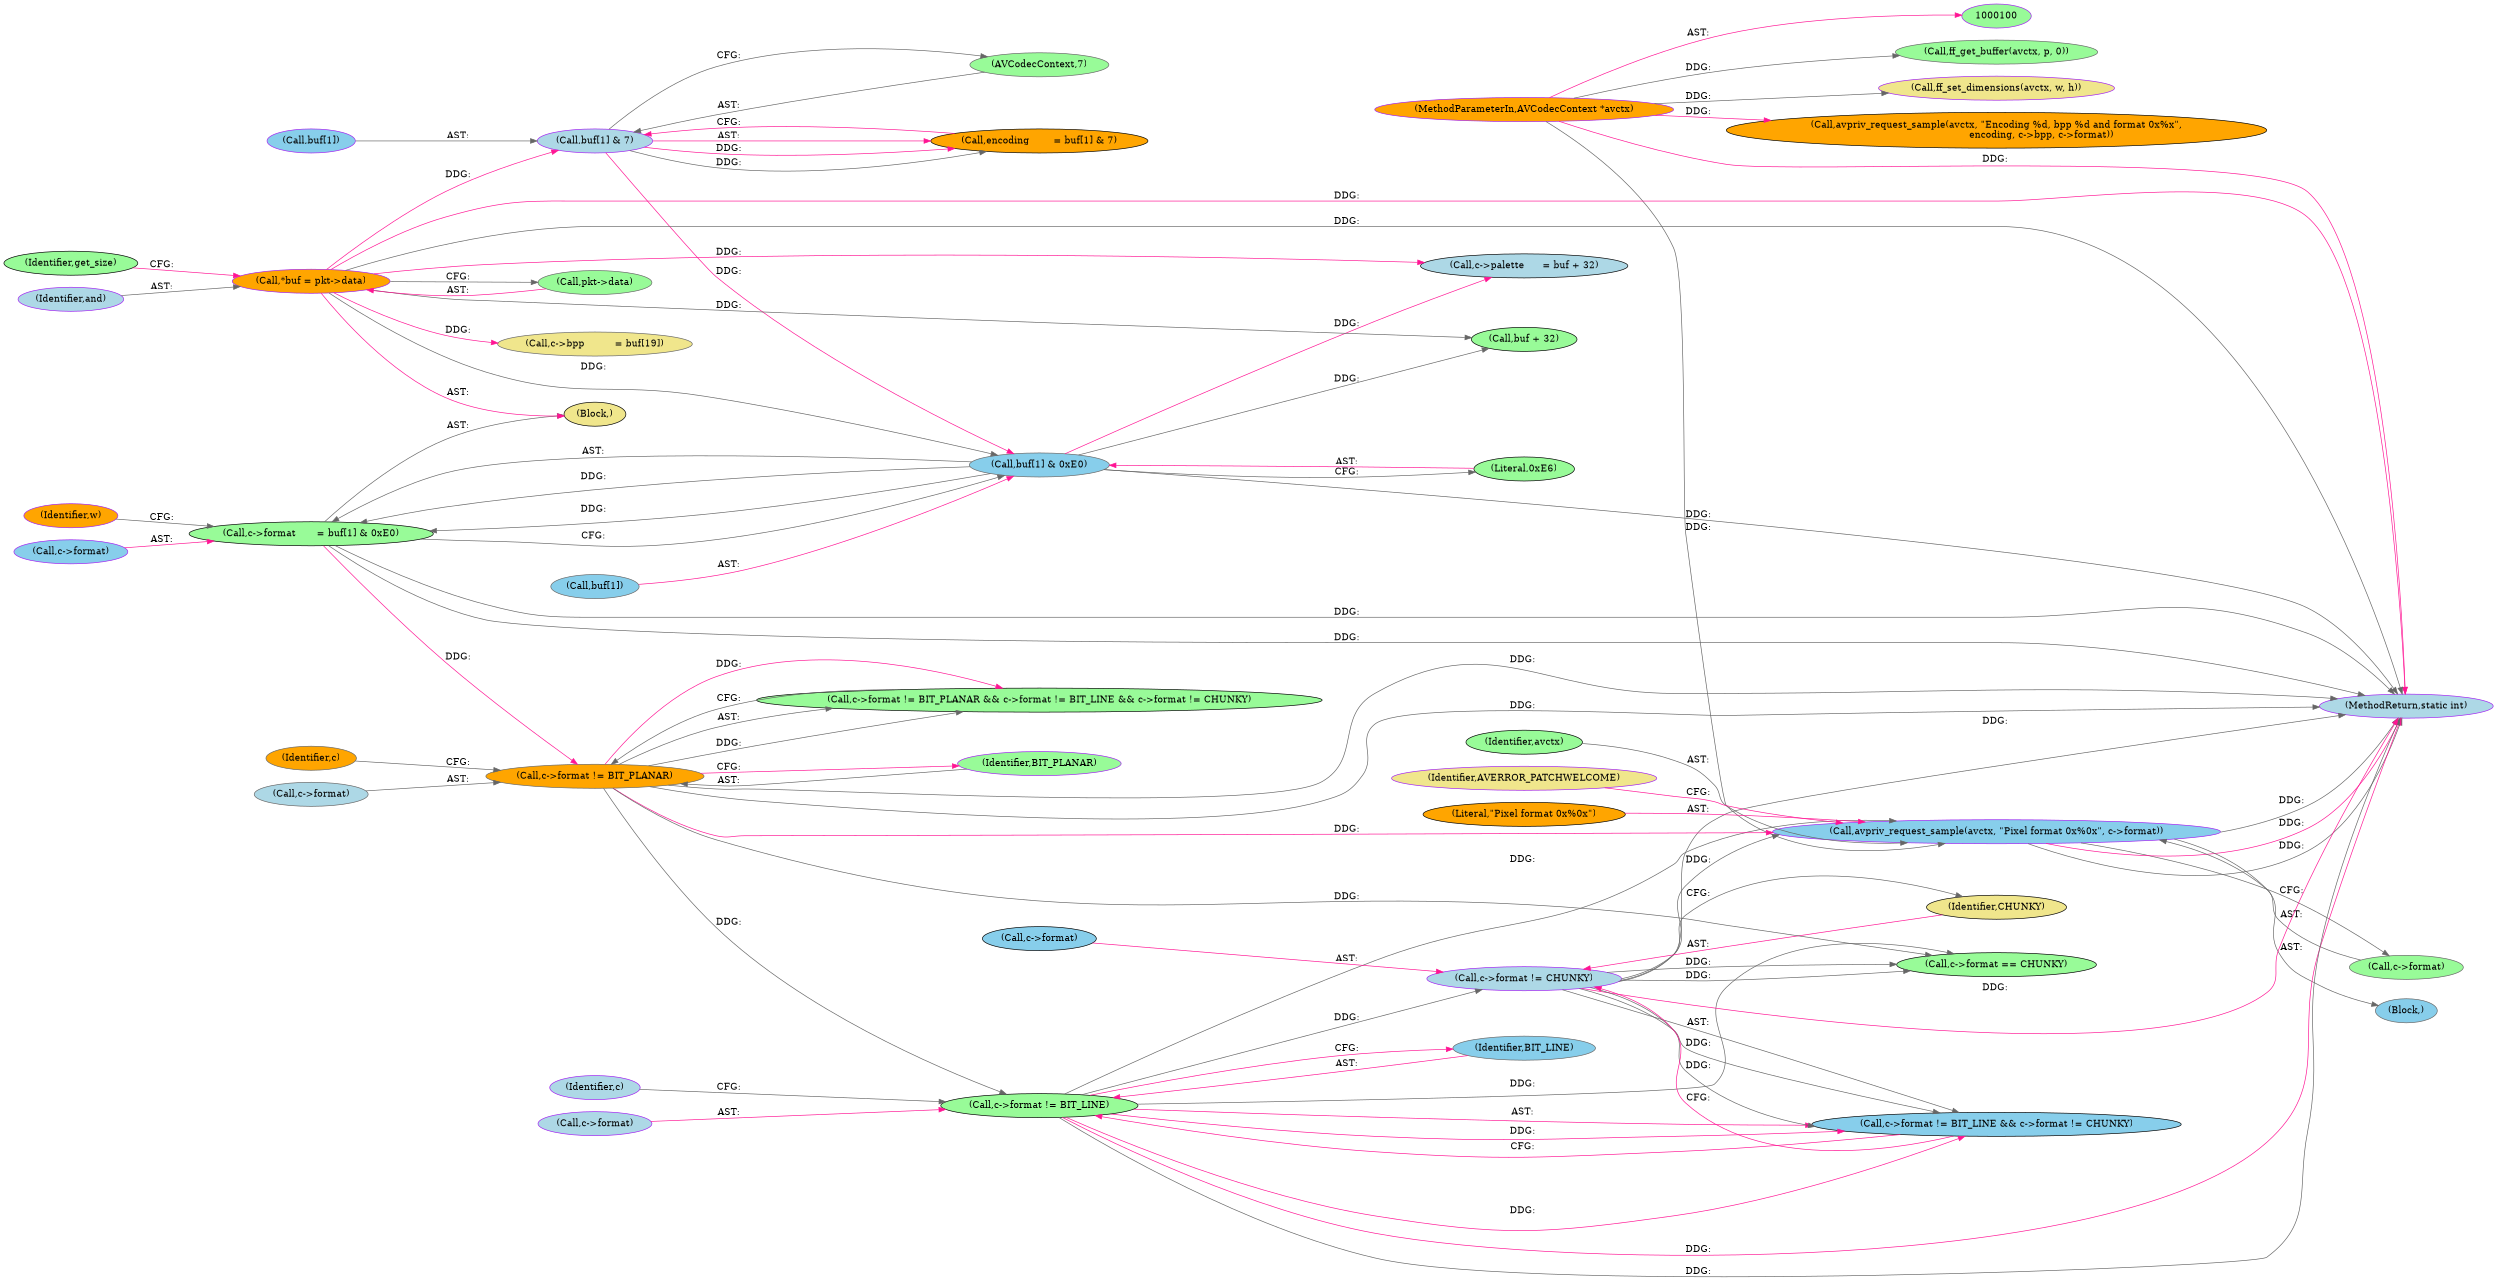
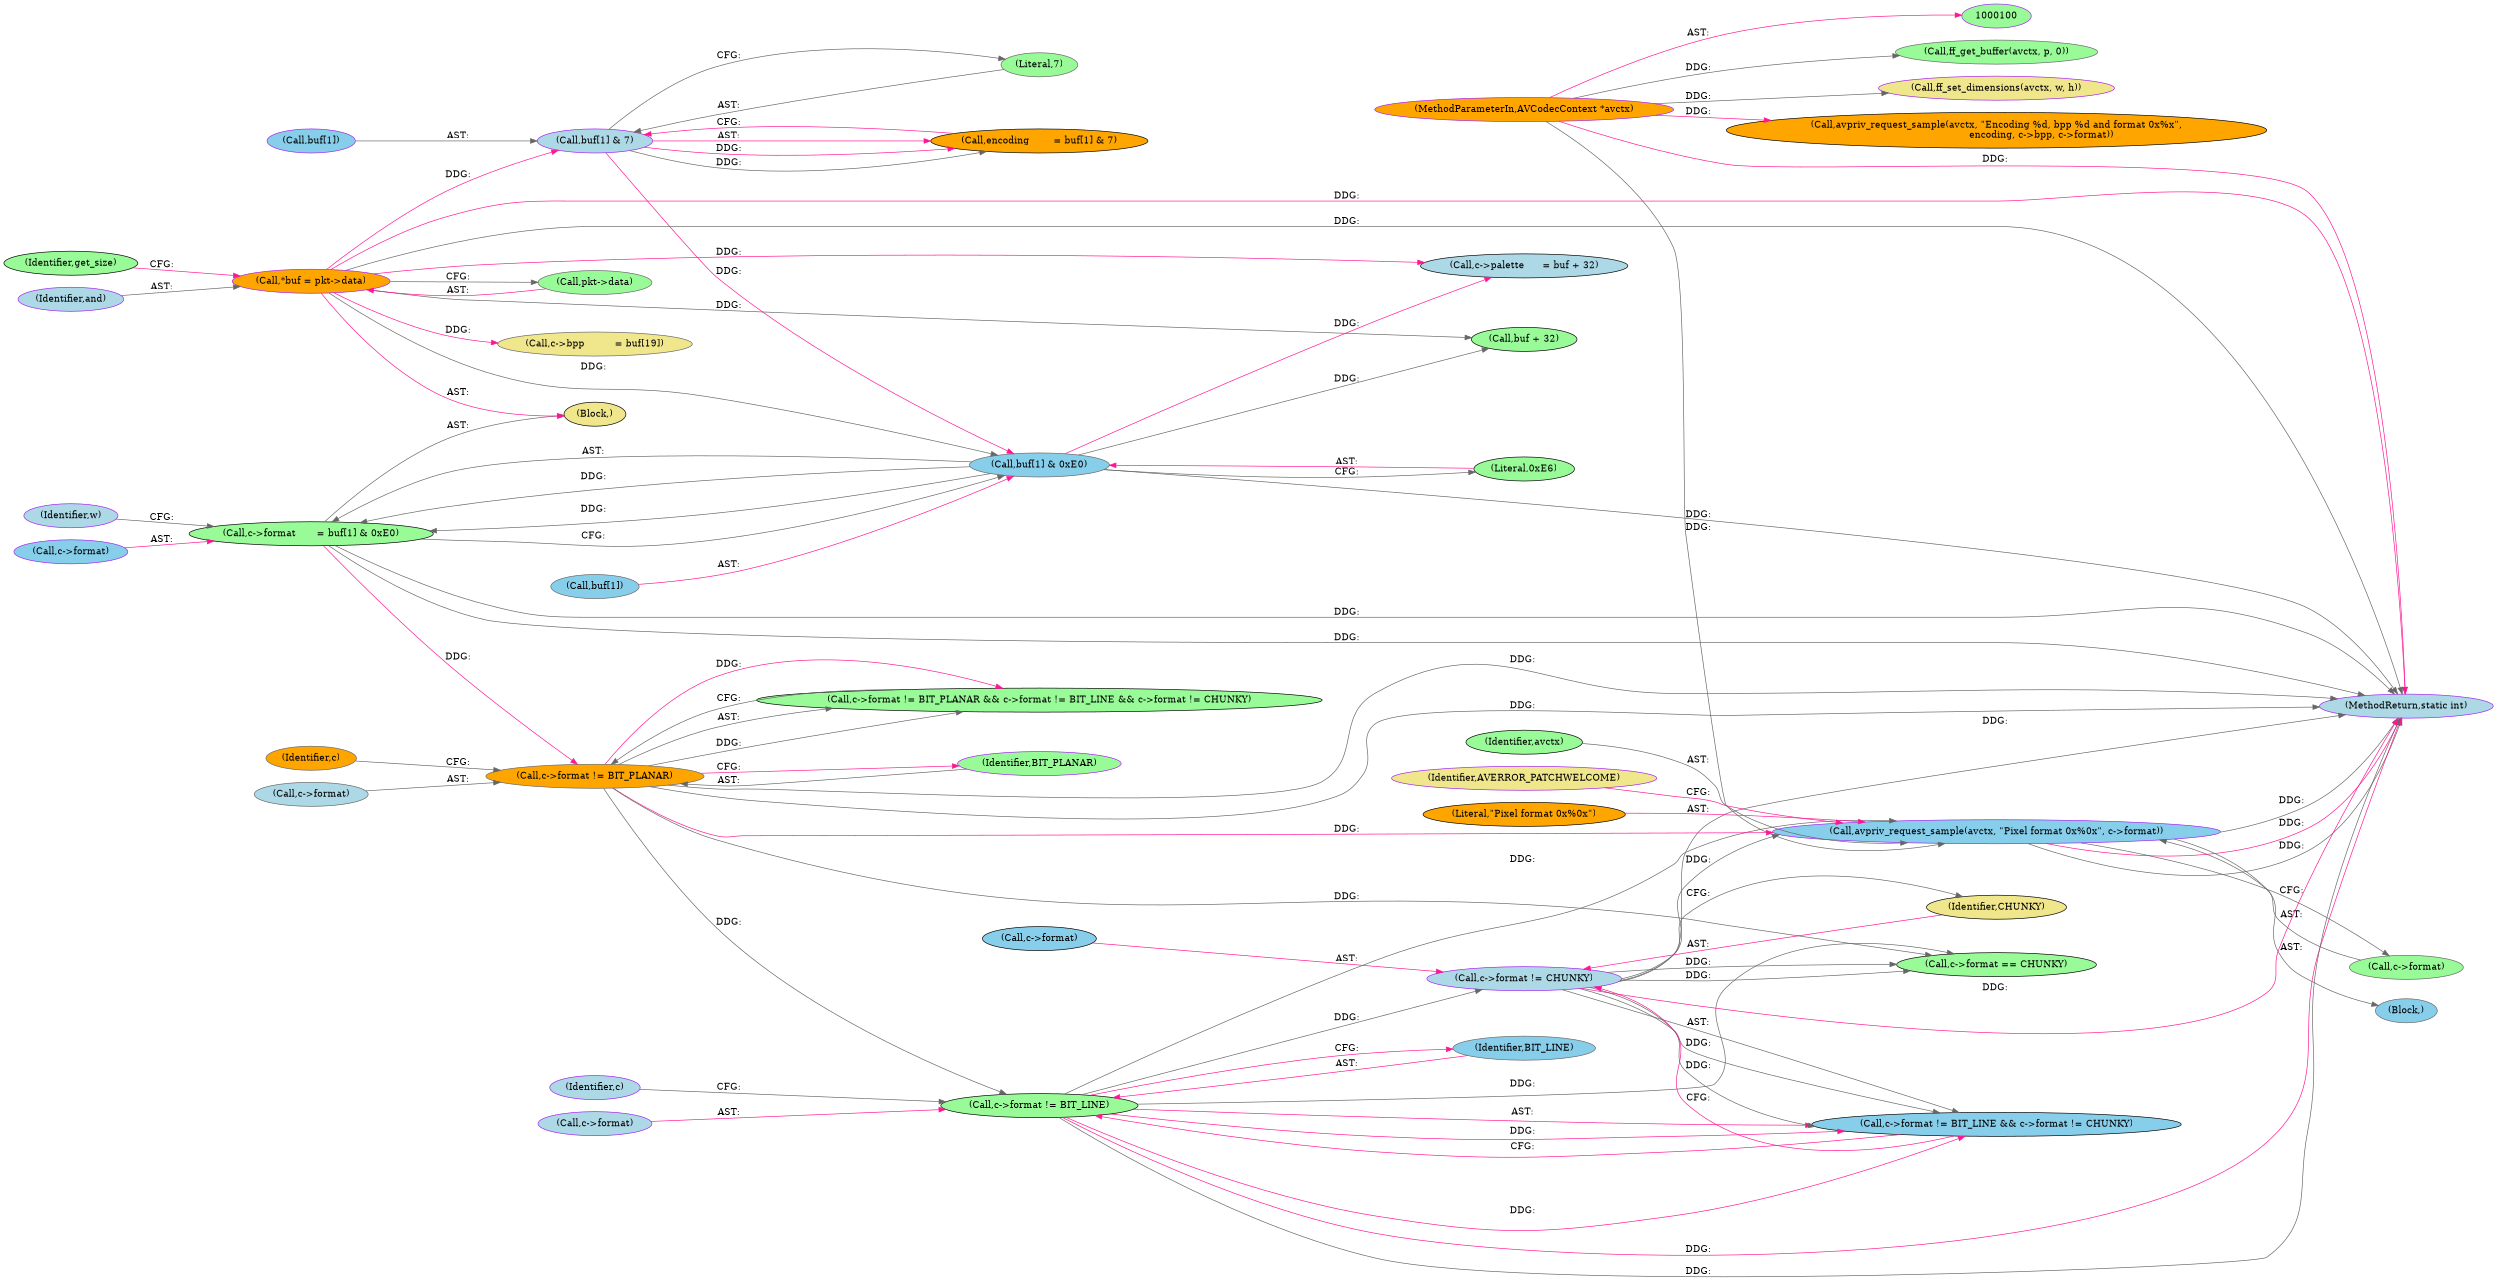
(1039, 65) -> (1039, 65)
(71, 516) -> (71, 516)
